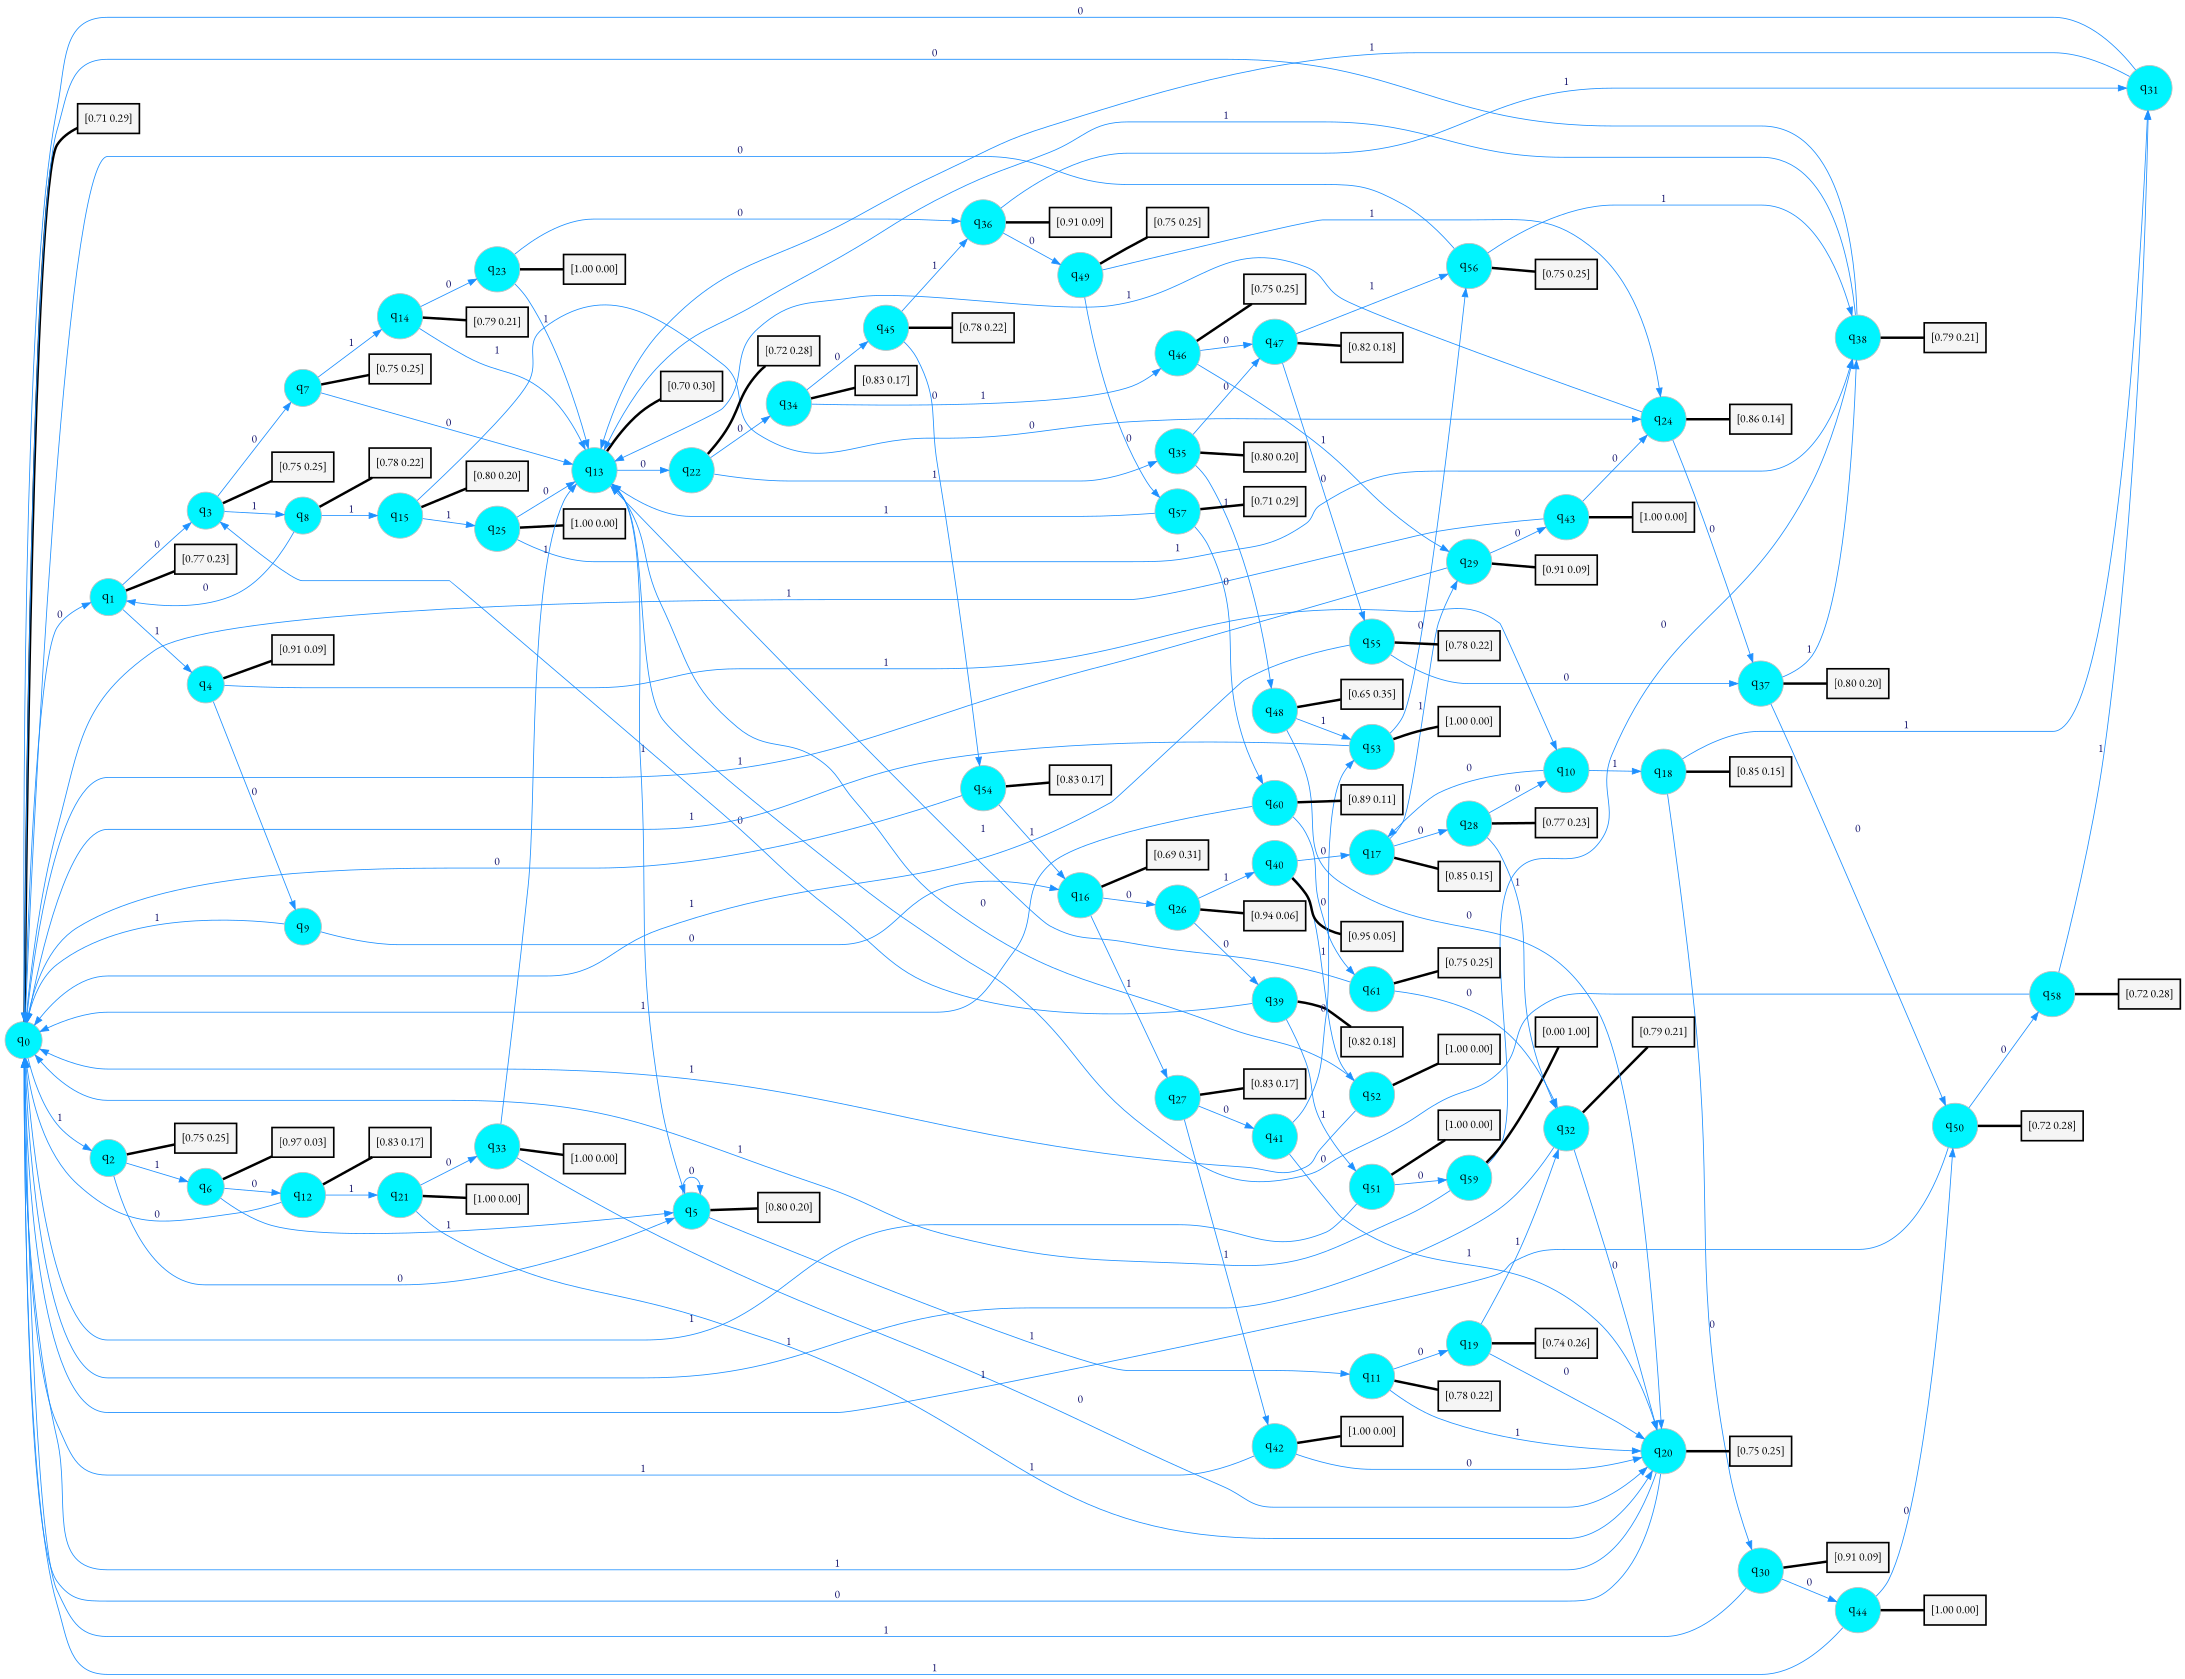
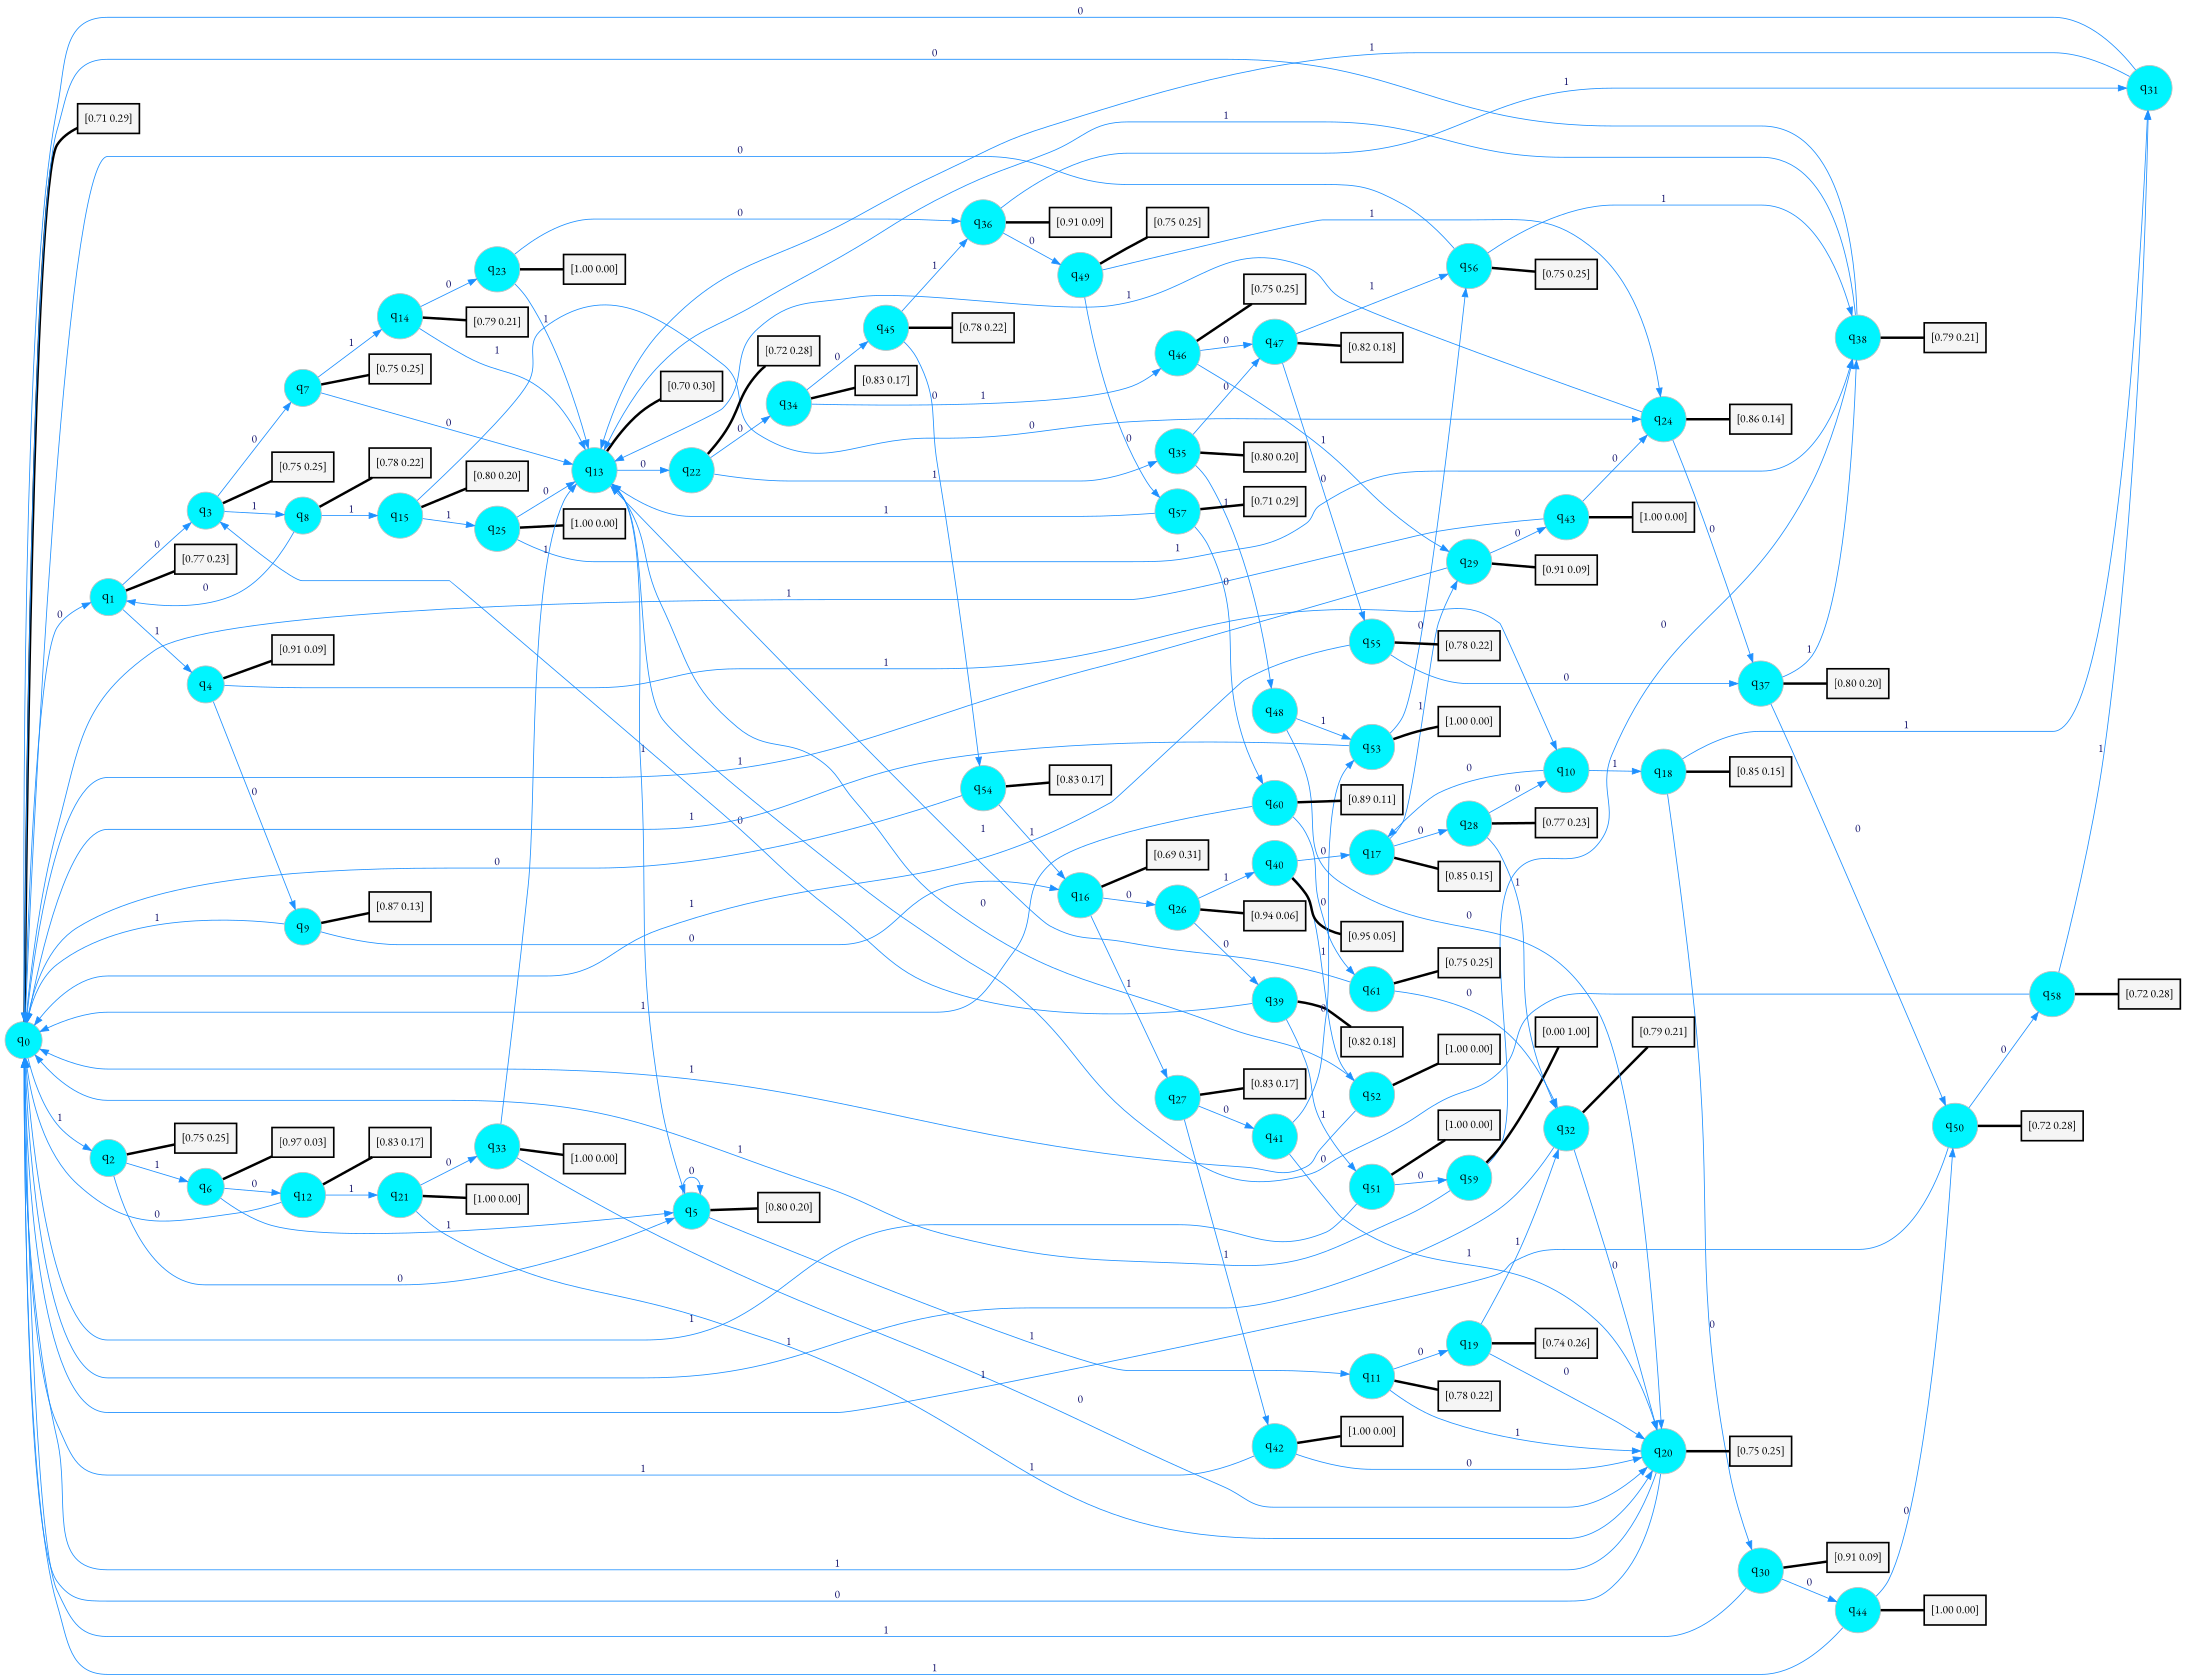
(1372, 694) -> none
none -> (400, 907)
